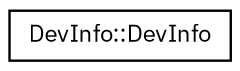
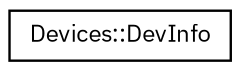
(120, 36) -> (120, 36)
